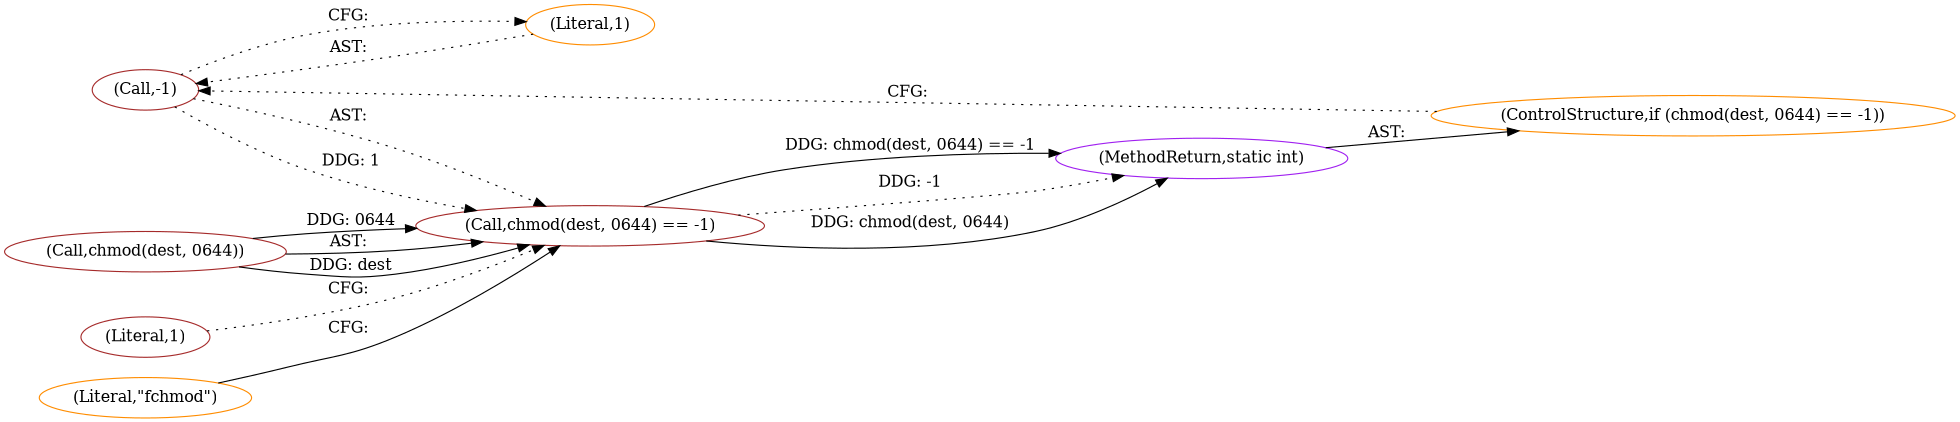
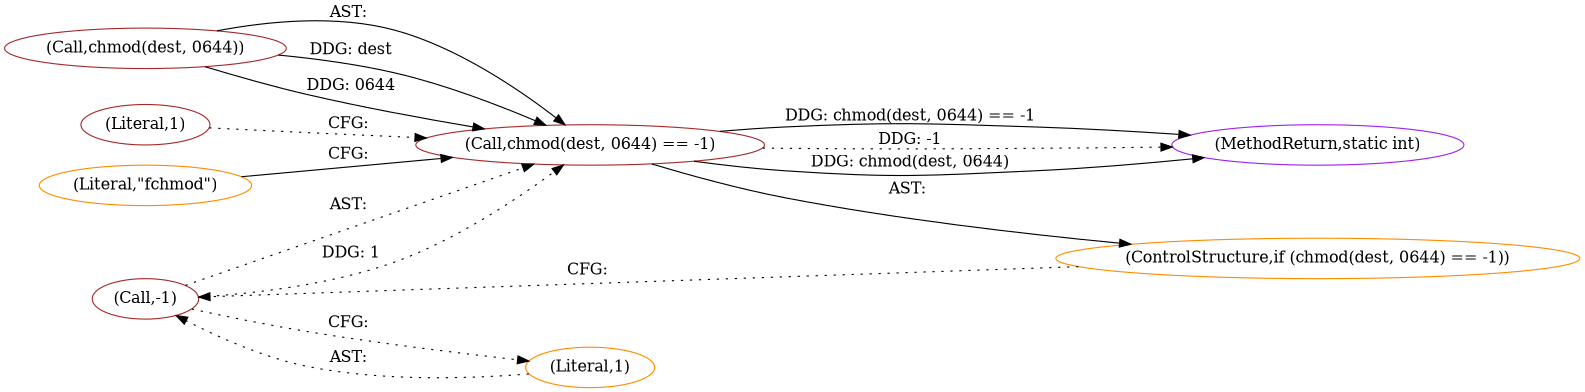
(1417, 140) -> (884, 215)
